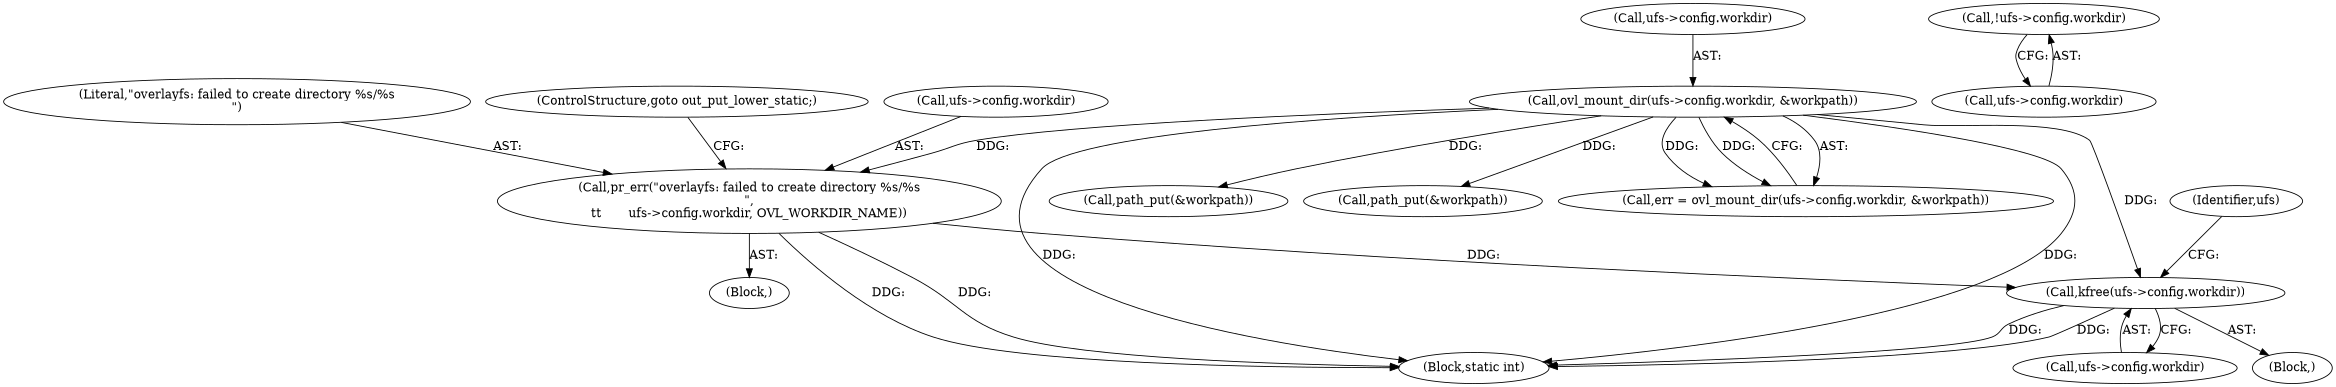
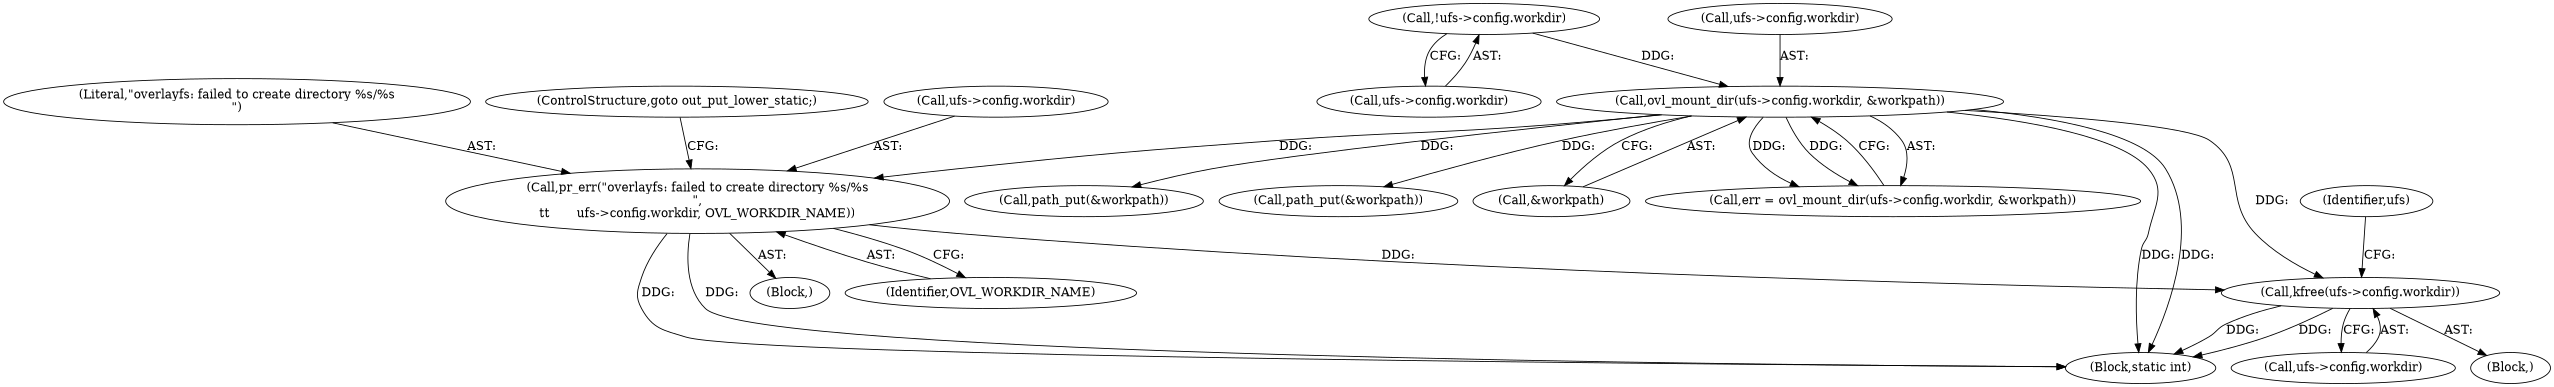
none -> (1626, 59)
none -> (1551, 201)
none -> (991, 293)
